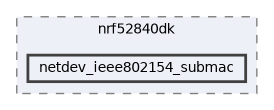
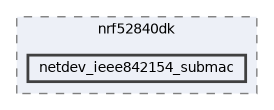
(137, 68) -> (137, 68)
